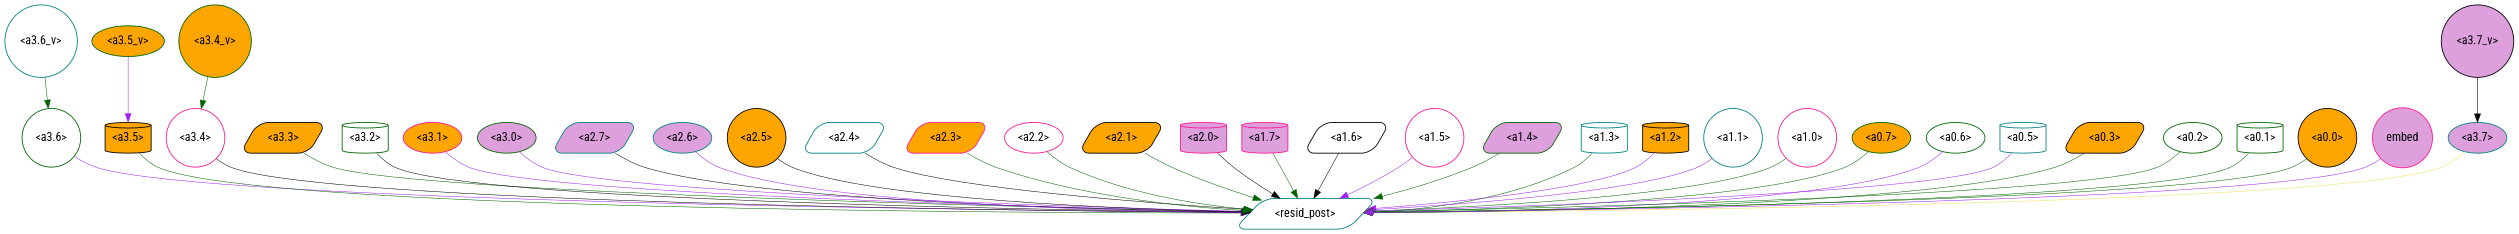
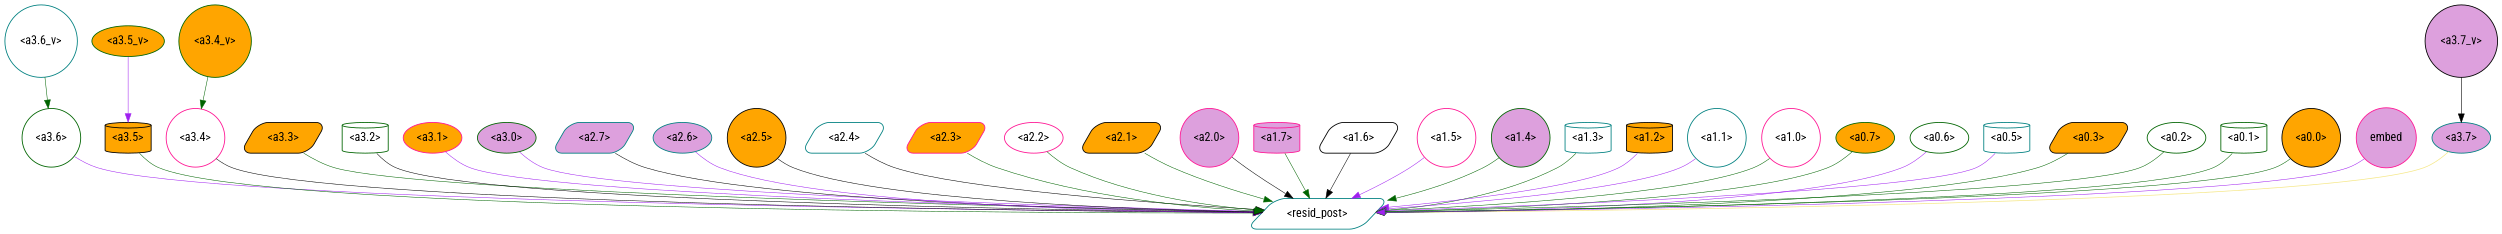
(1203, 138) -> (1209, 138)
(1522, 138) -> (1521, 138)
